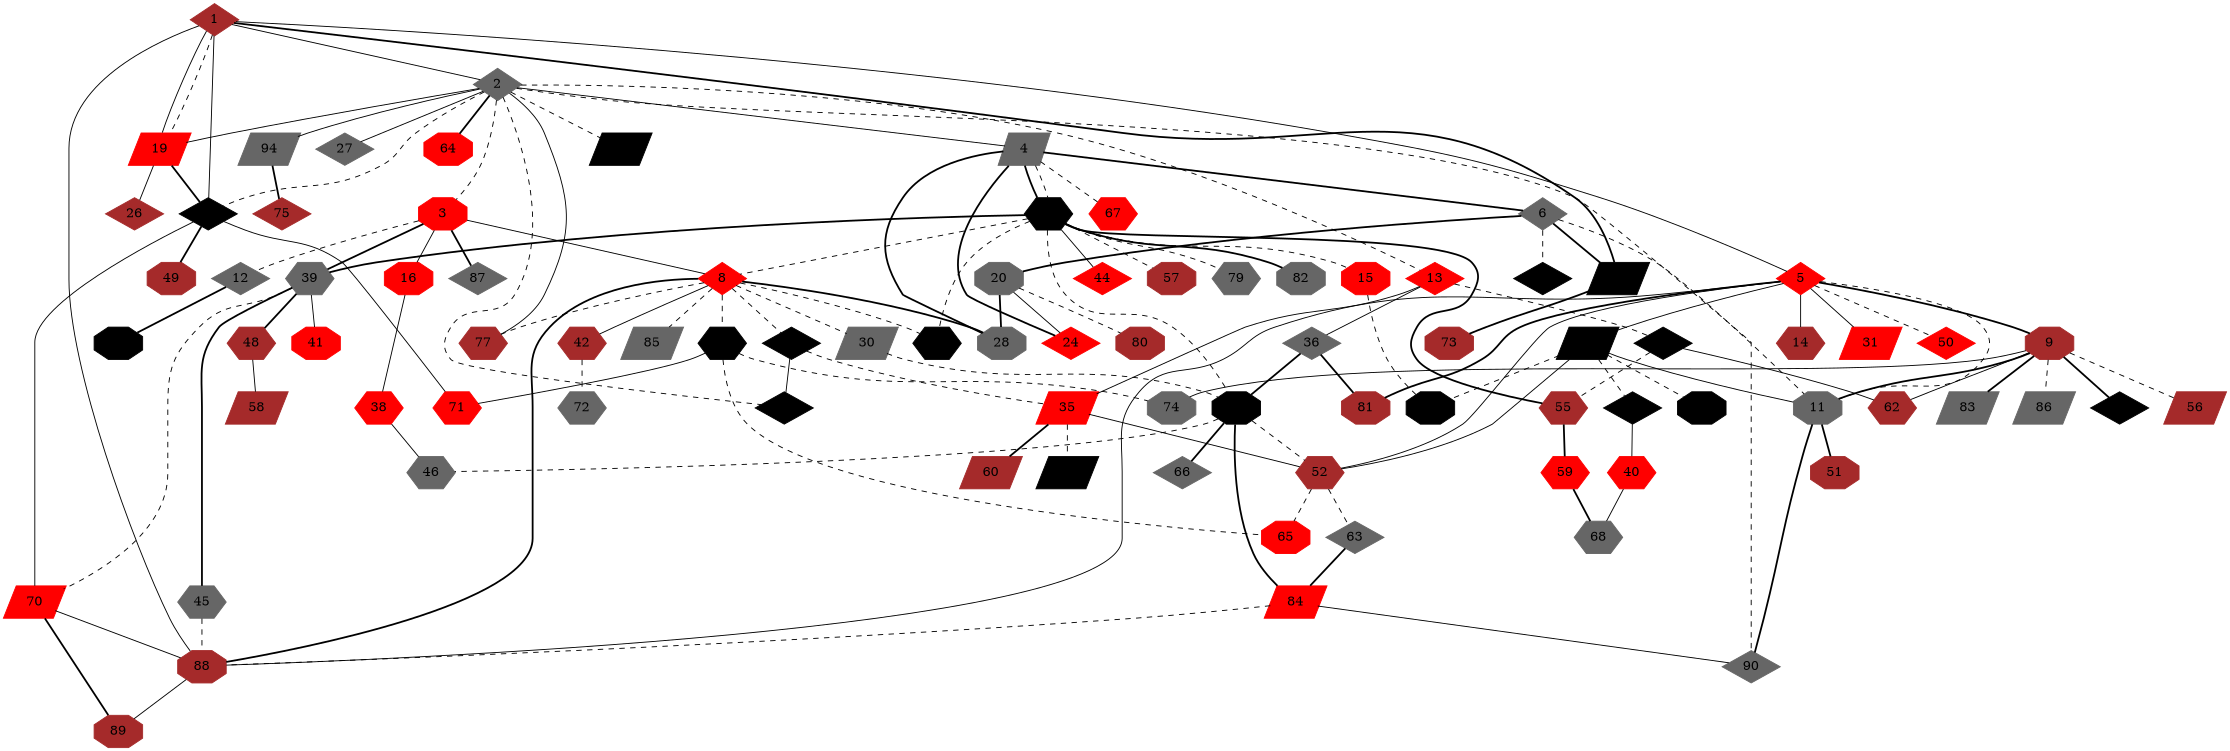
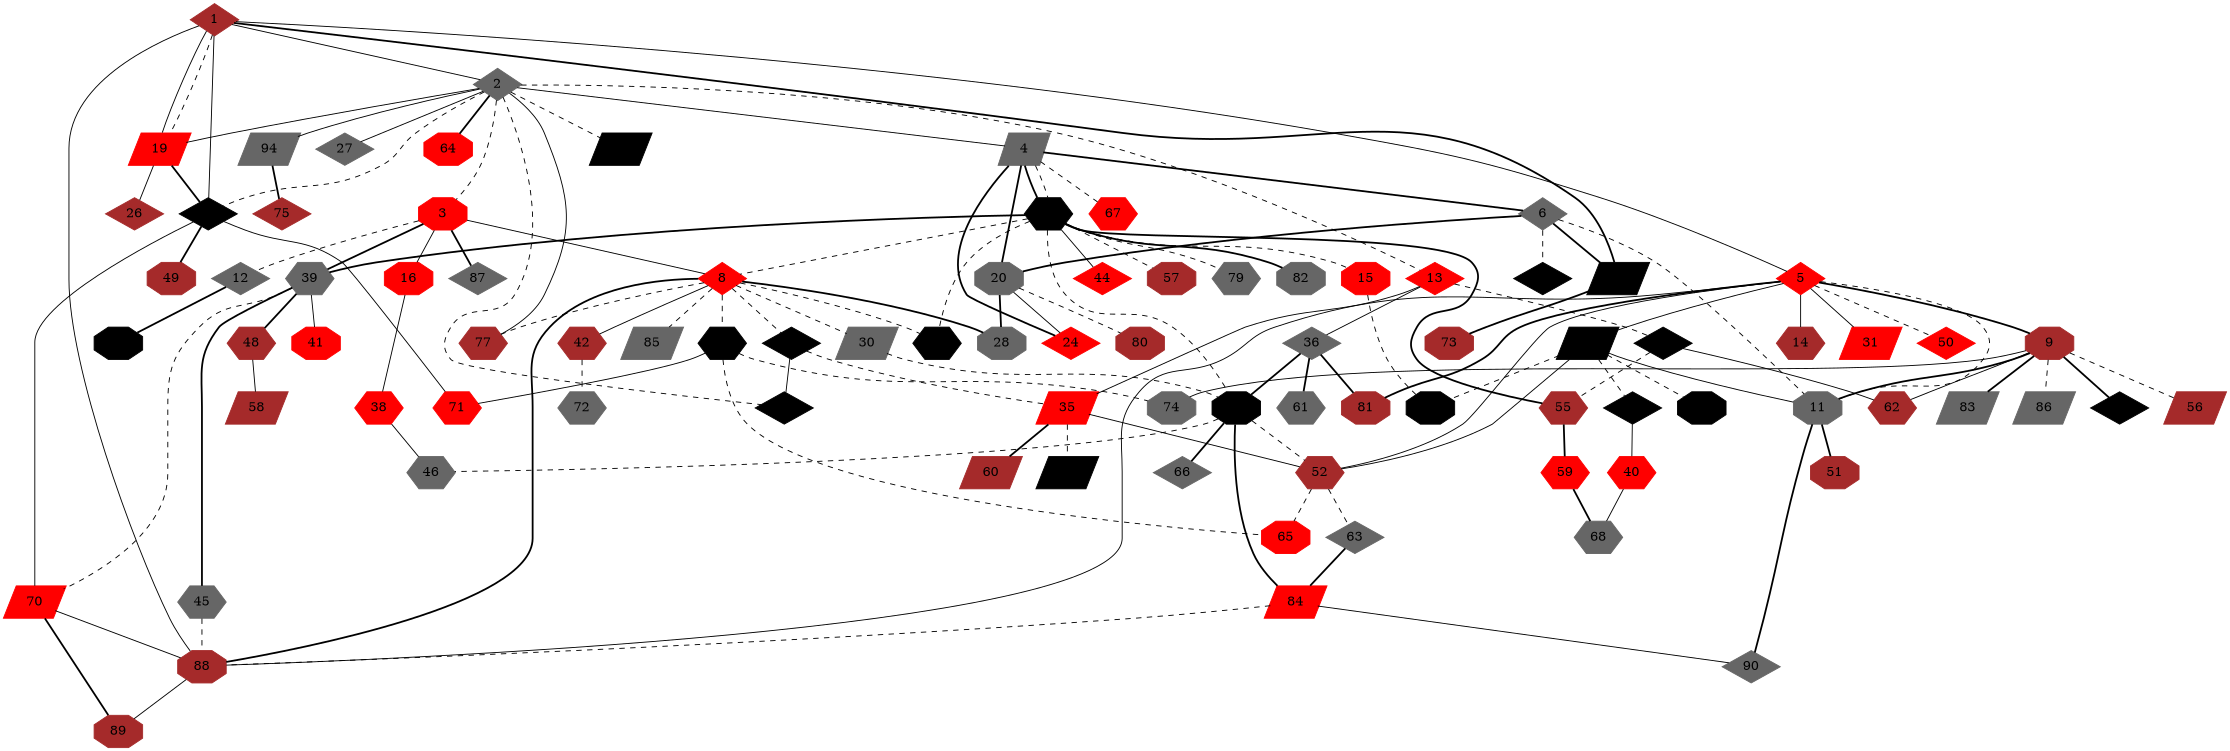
(1316, 143) -> none
(886, 233) -> (1013, 209)
none -> (1301, 408)
